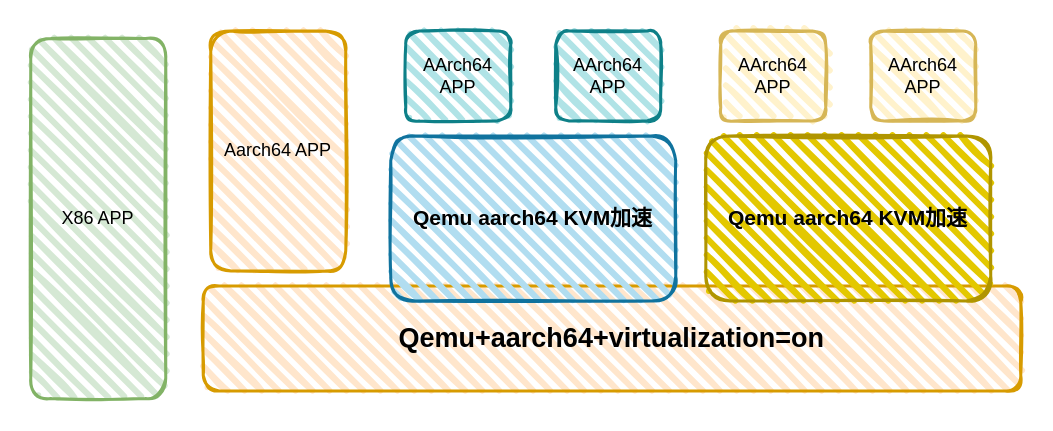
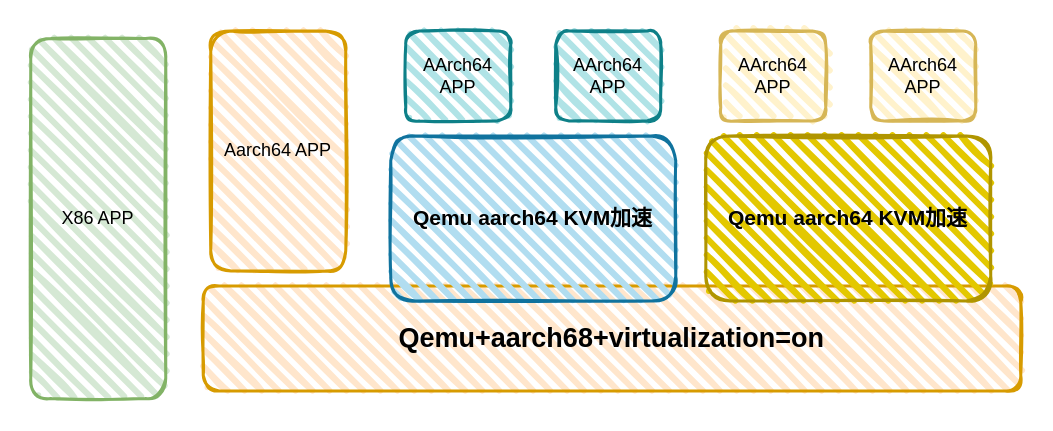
(612, 338) -> (612, 338)
